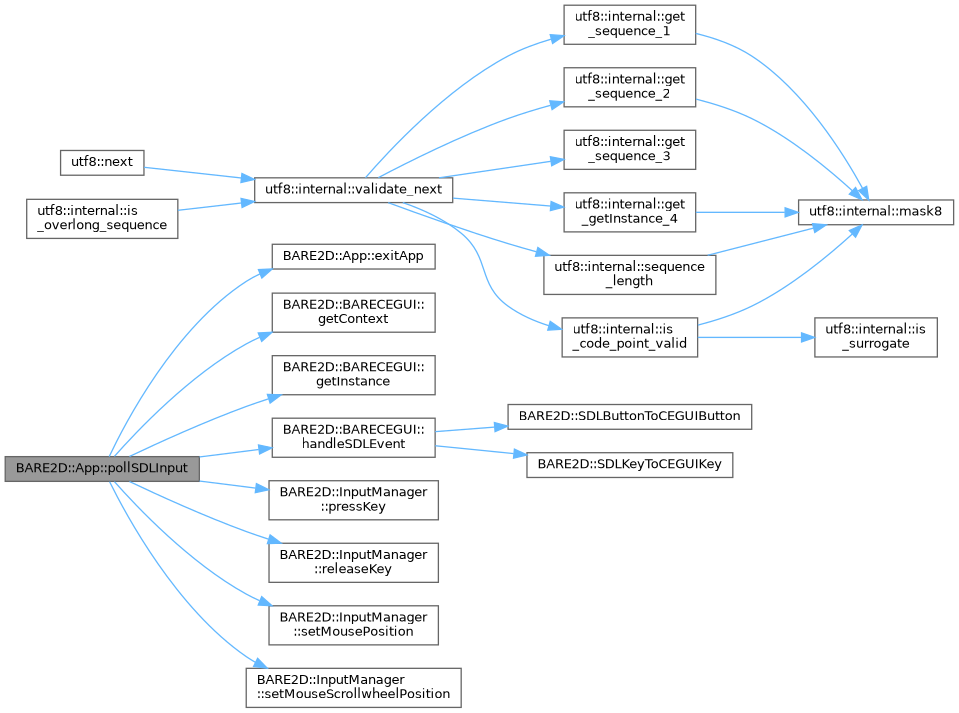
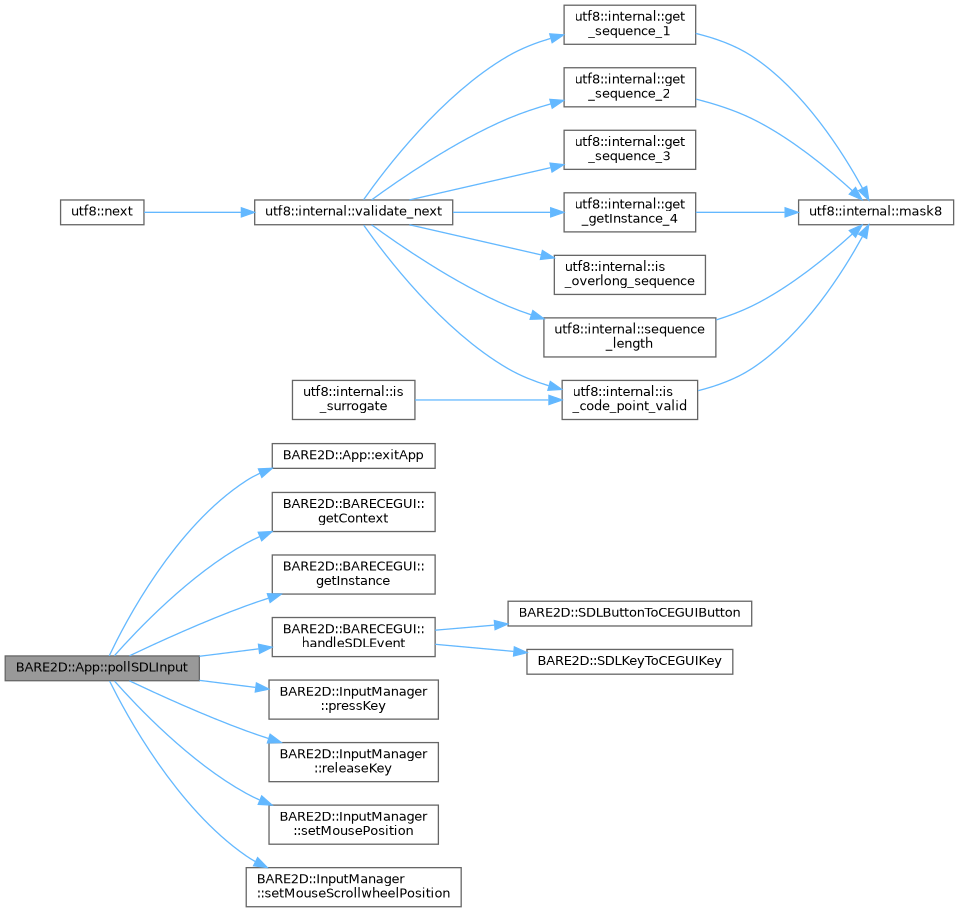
(210, 207) -> (475, 240)
(750, 337) -> (482, 400)
